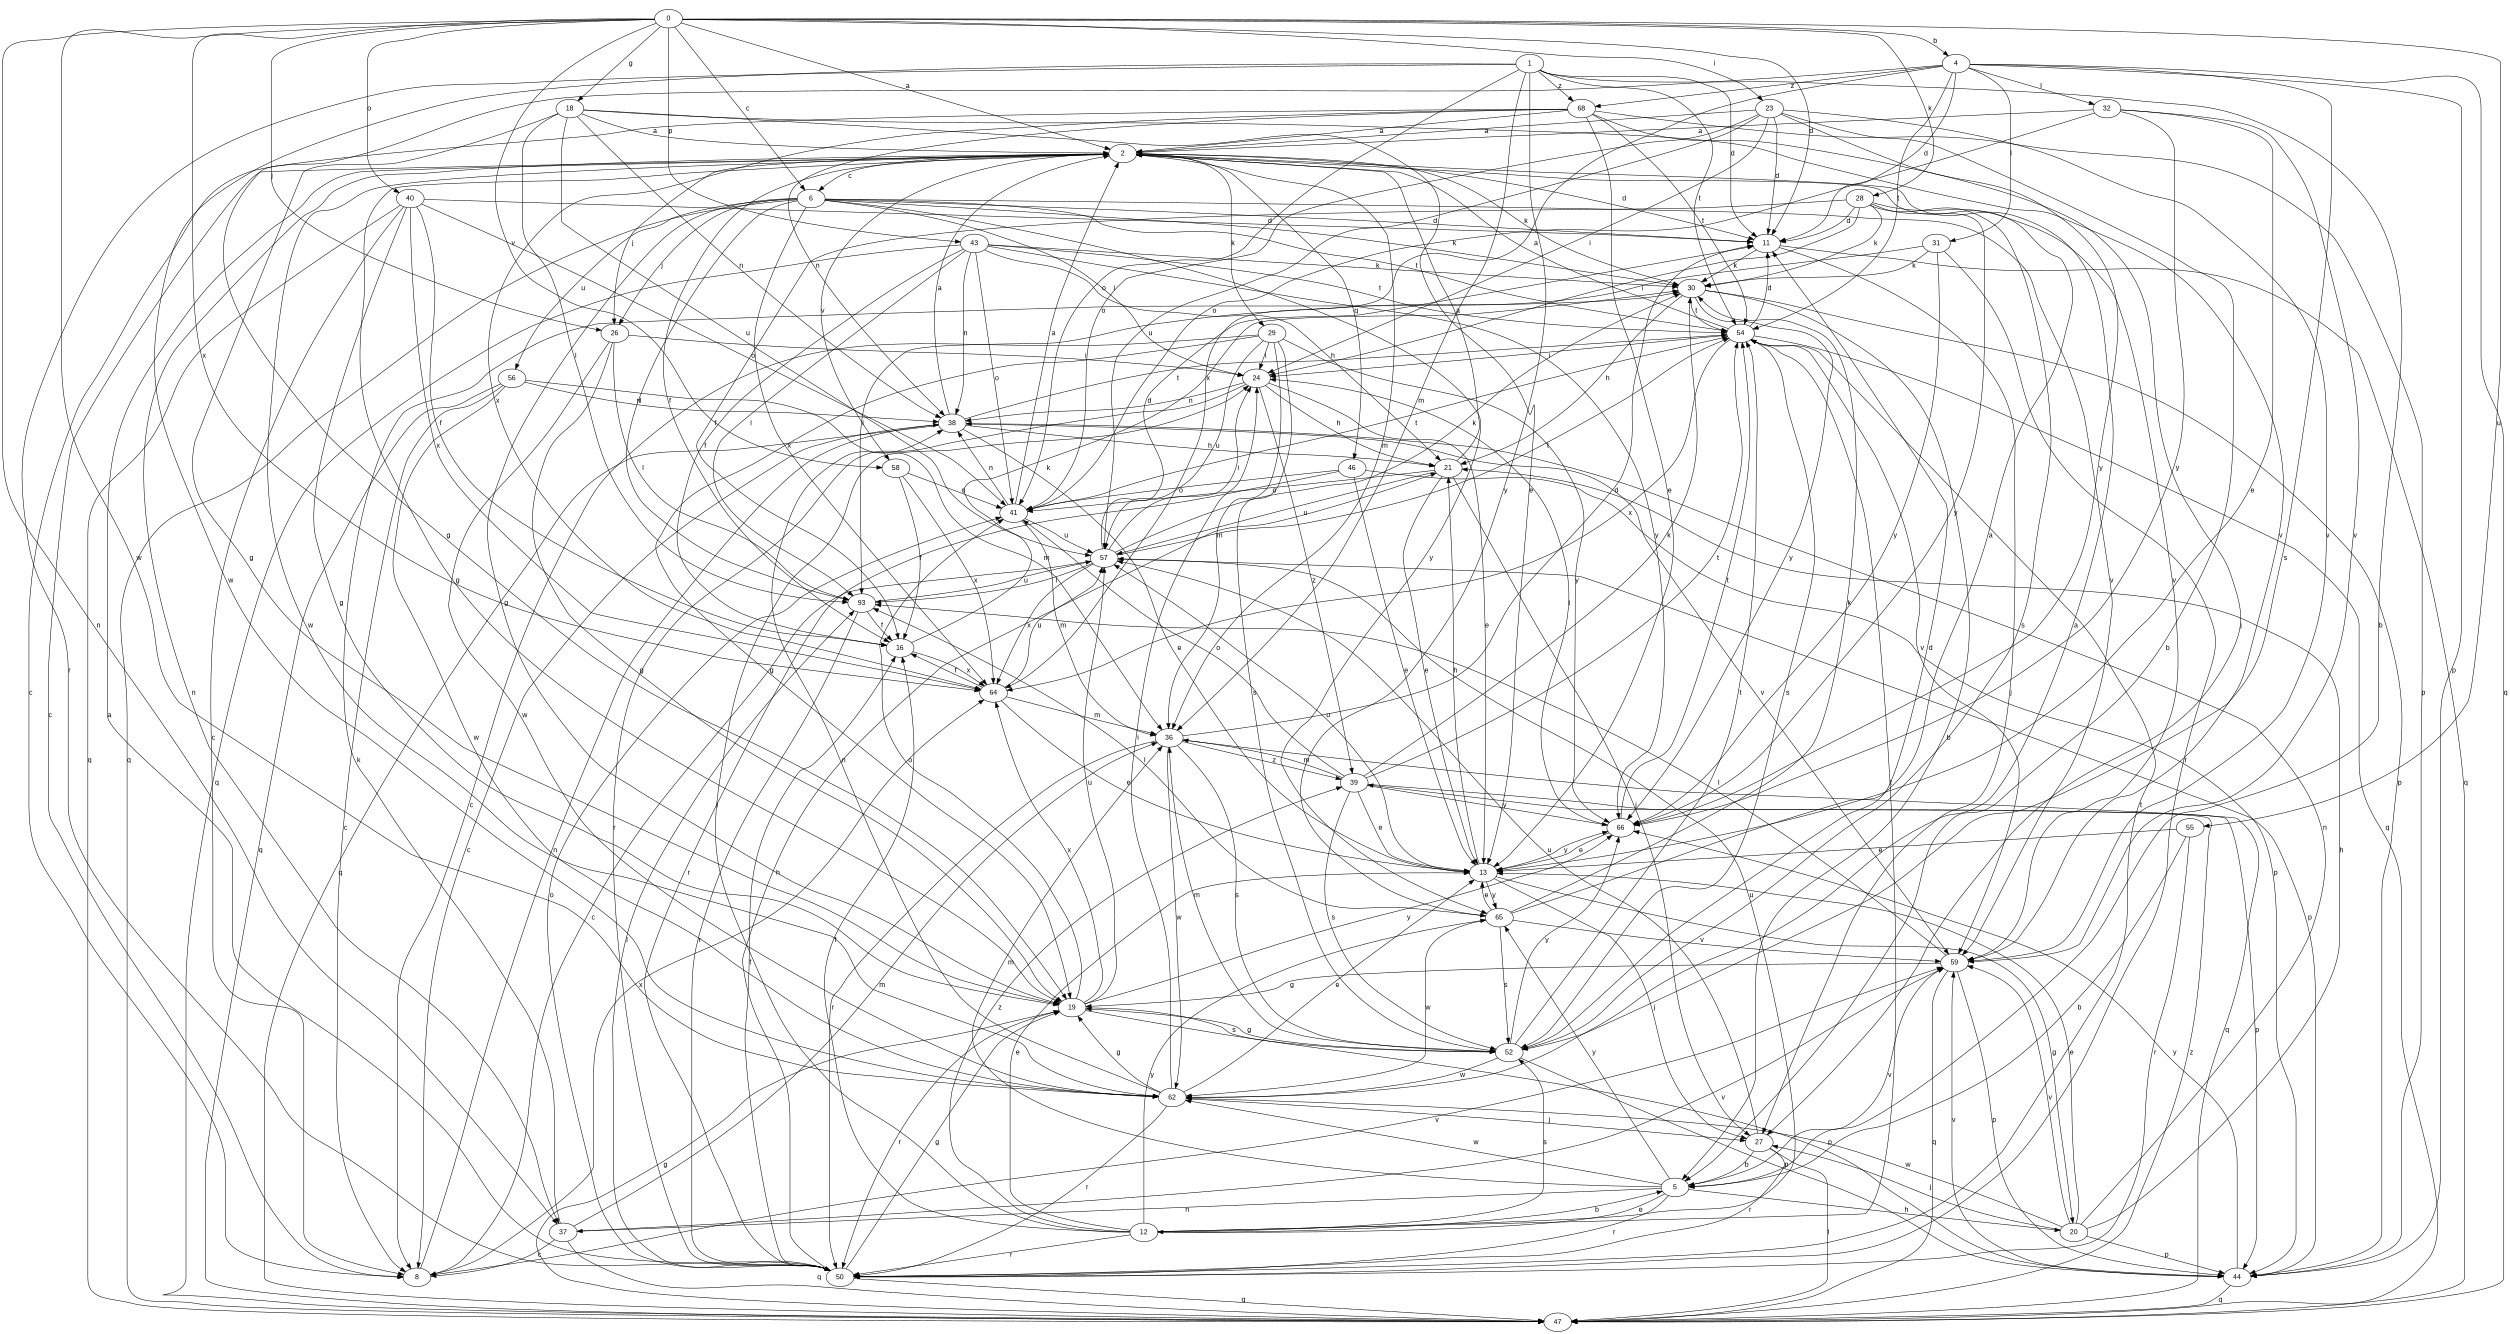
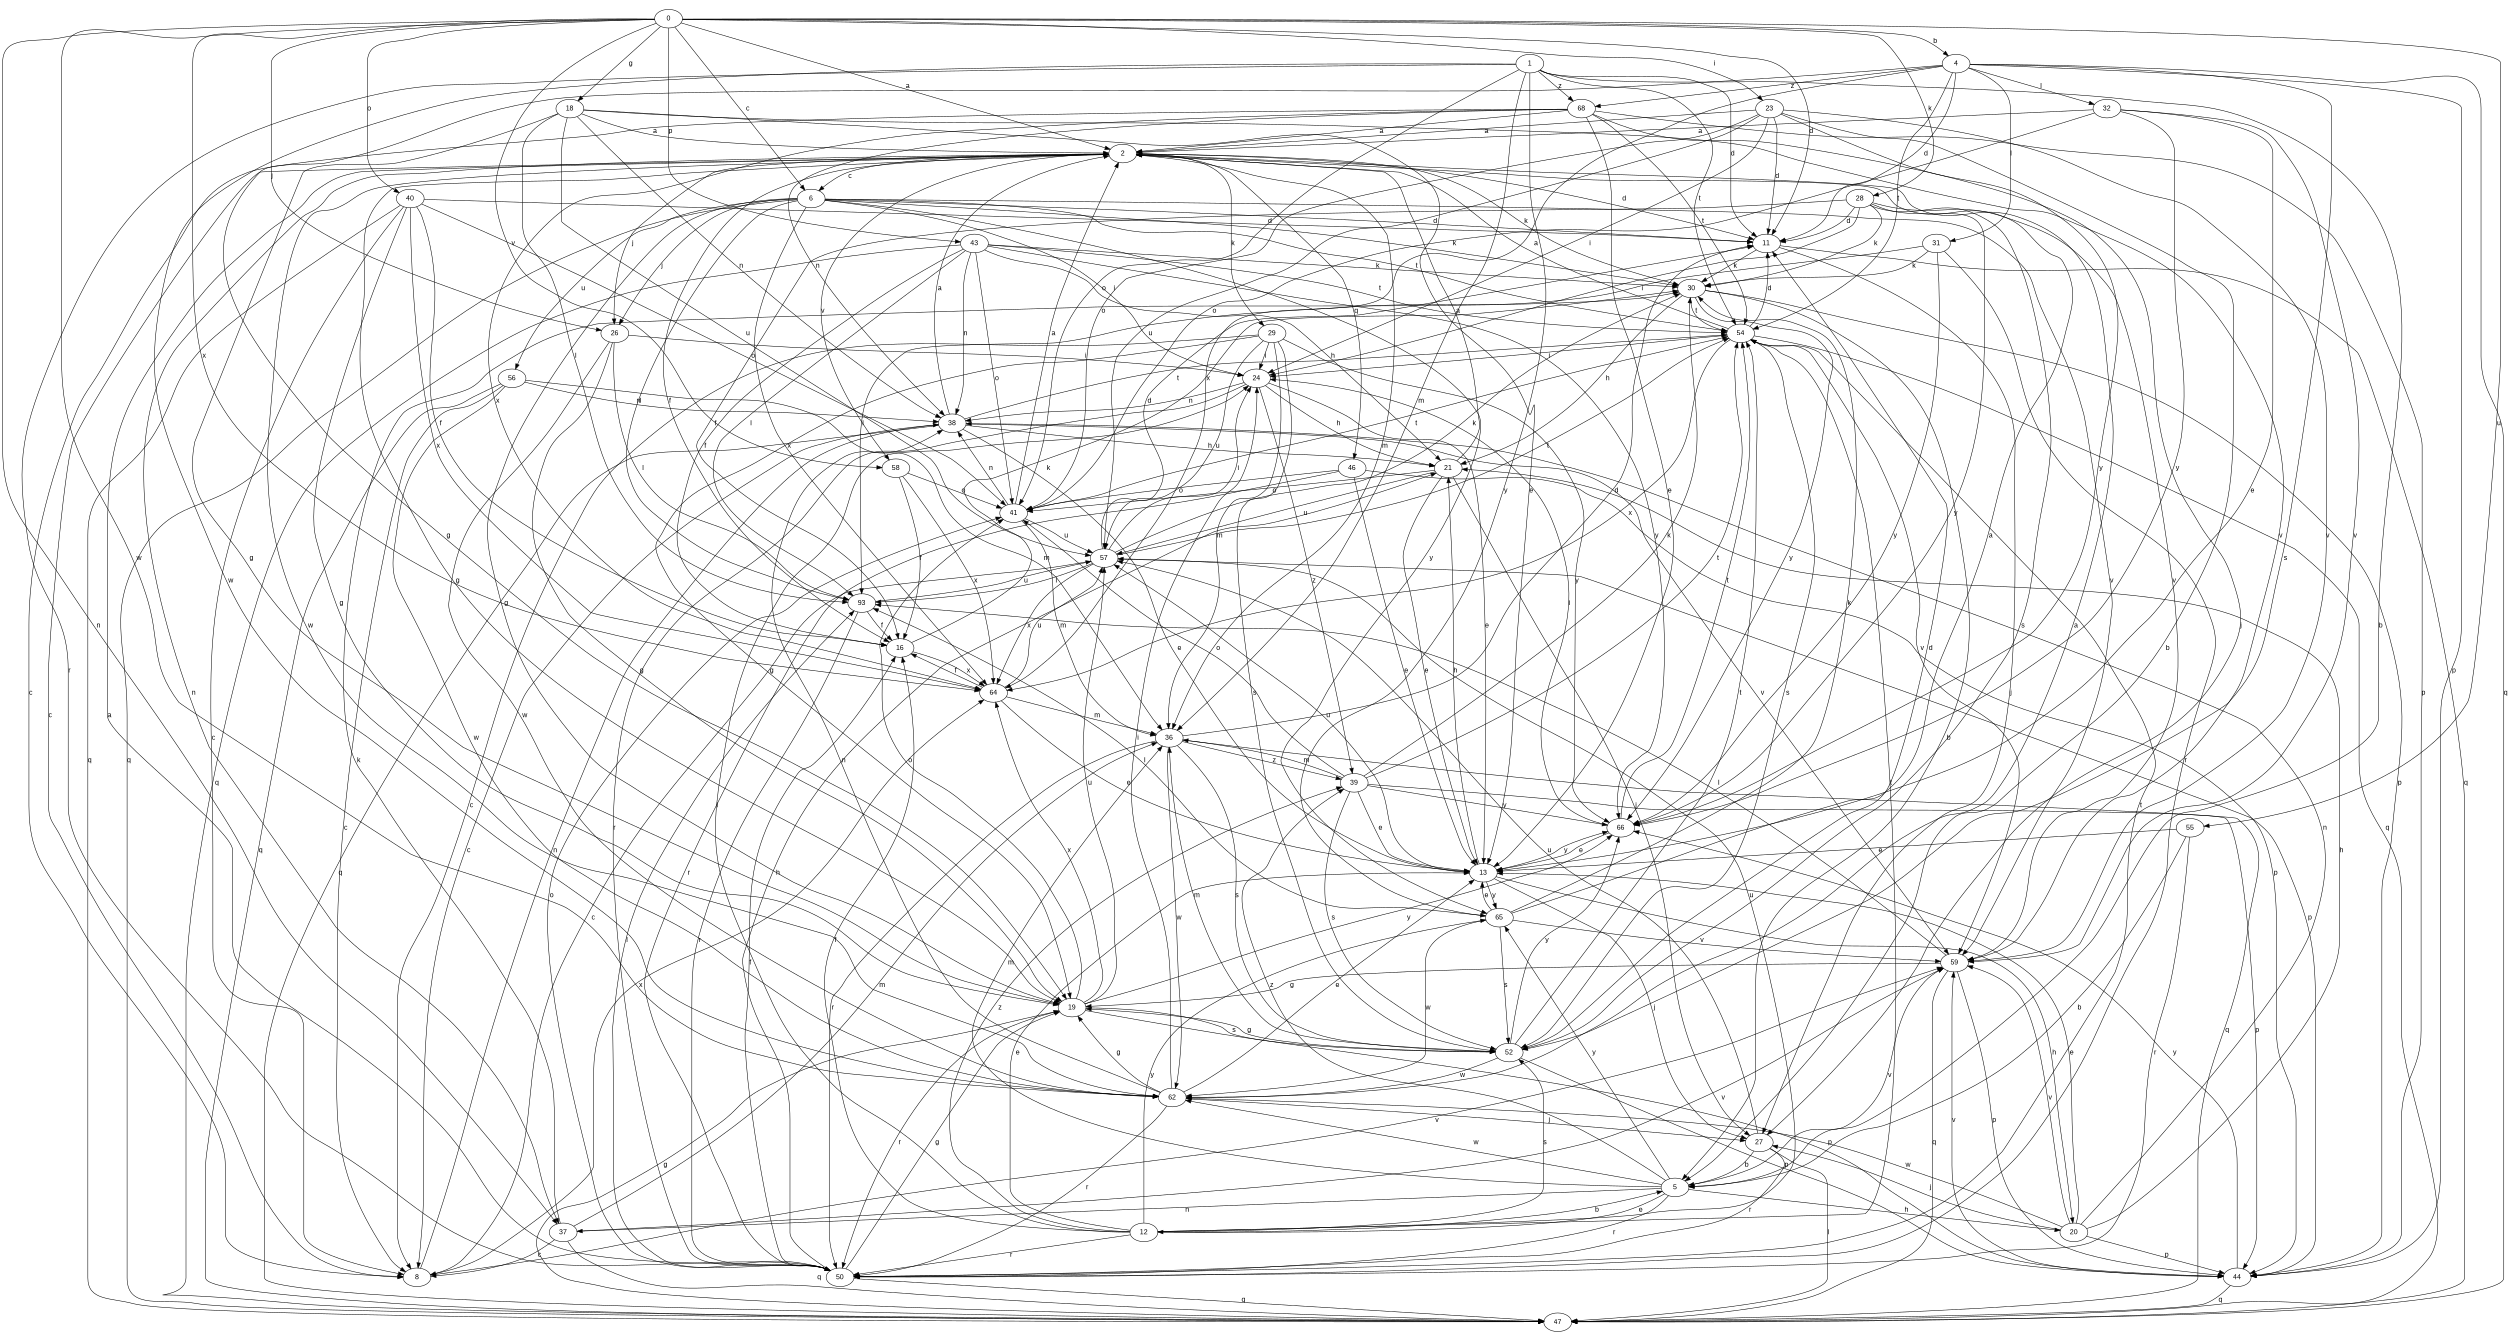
(2205, 894) -> (1340, 1065)
(2054, 1053) -> (2054, 1053)
